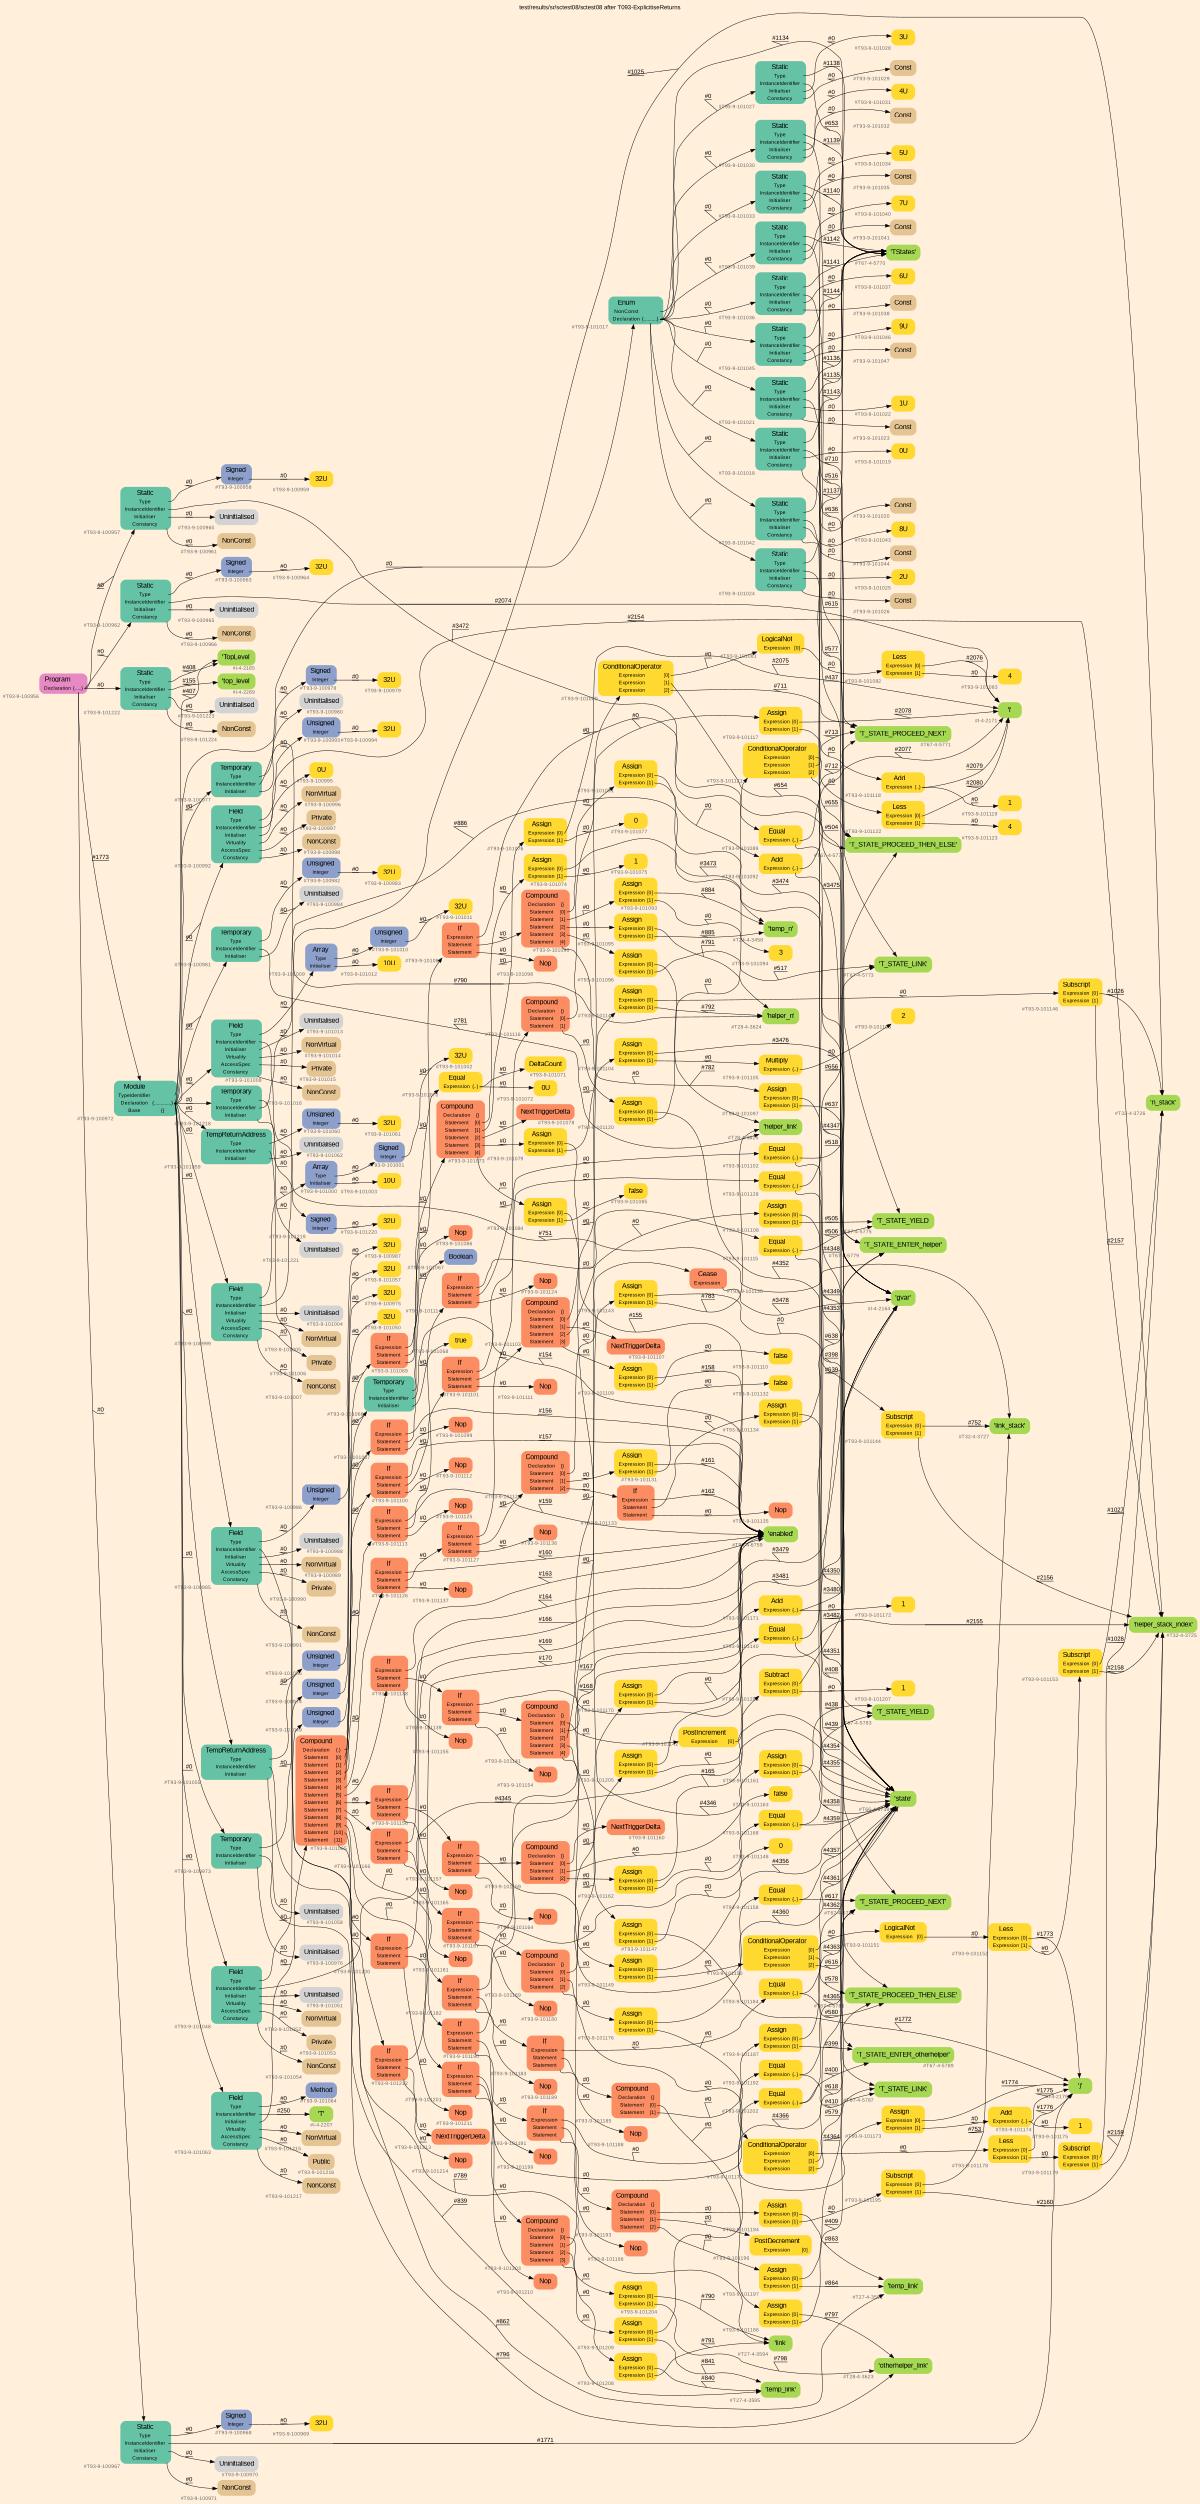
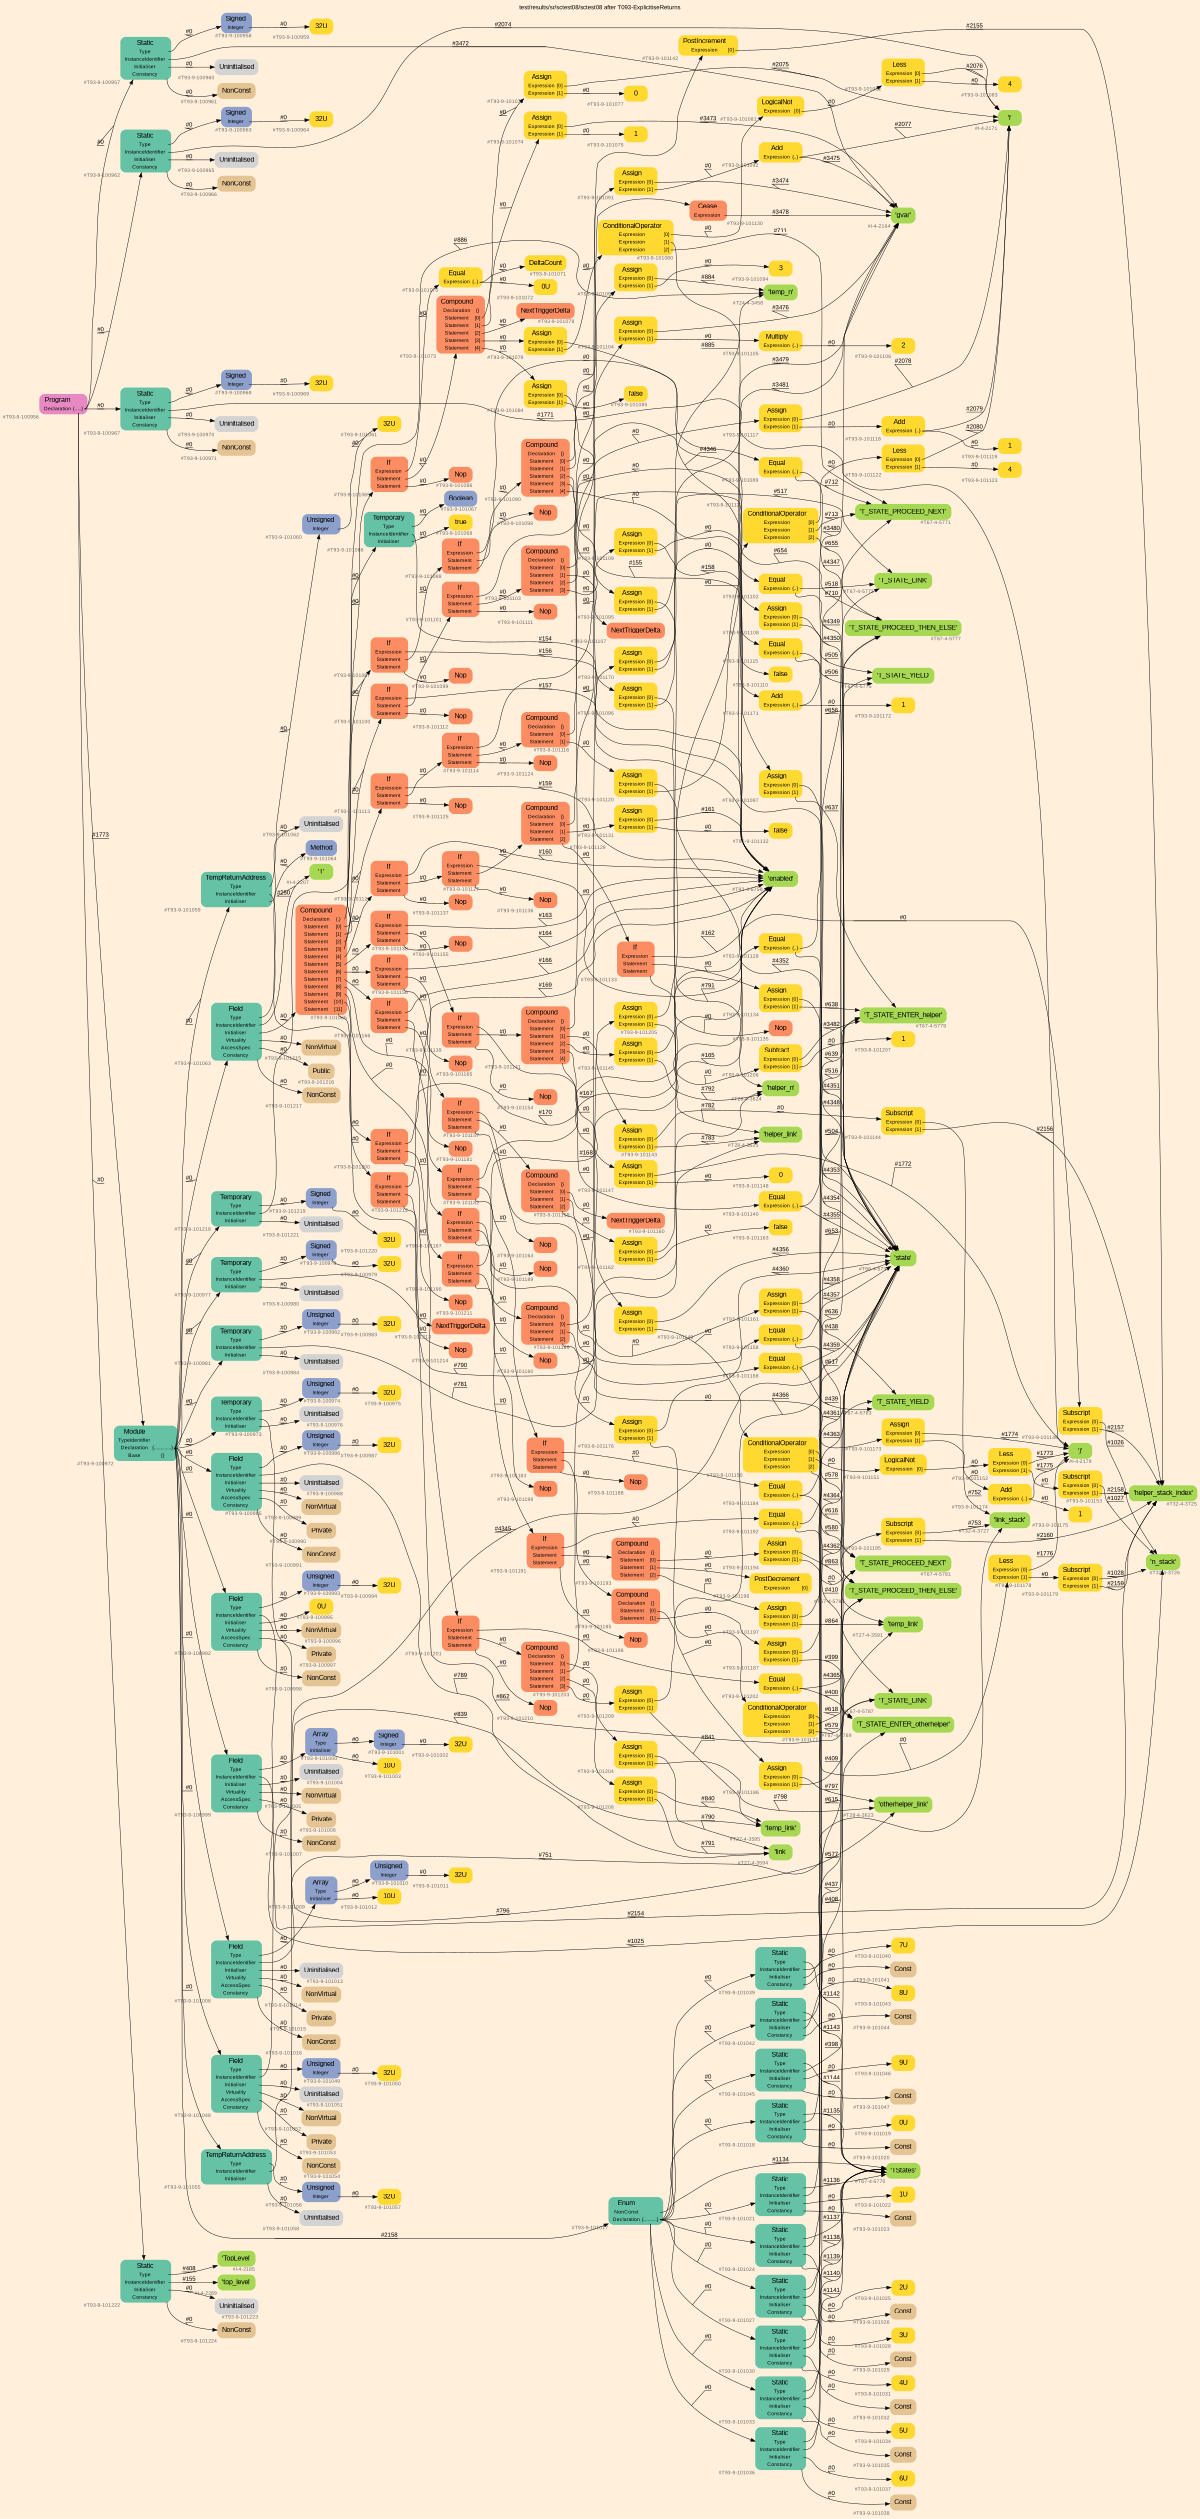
(389, 564) -> (389, 2235)
(180, 792) -> none
(842, 1497) -> (825, 1035)
